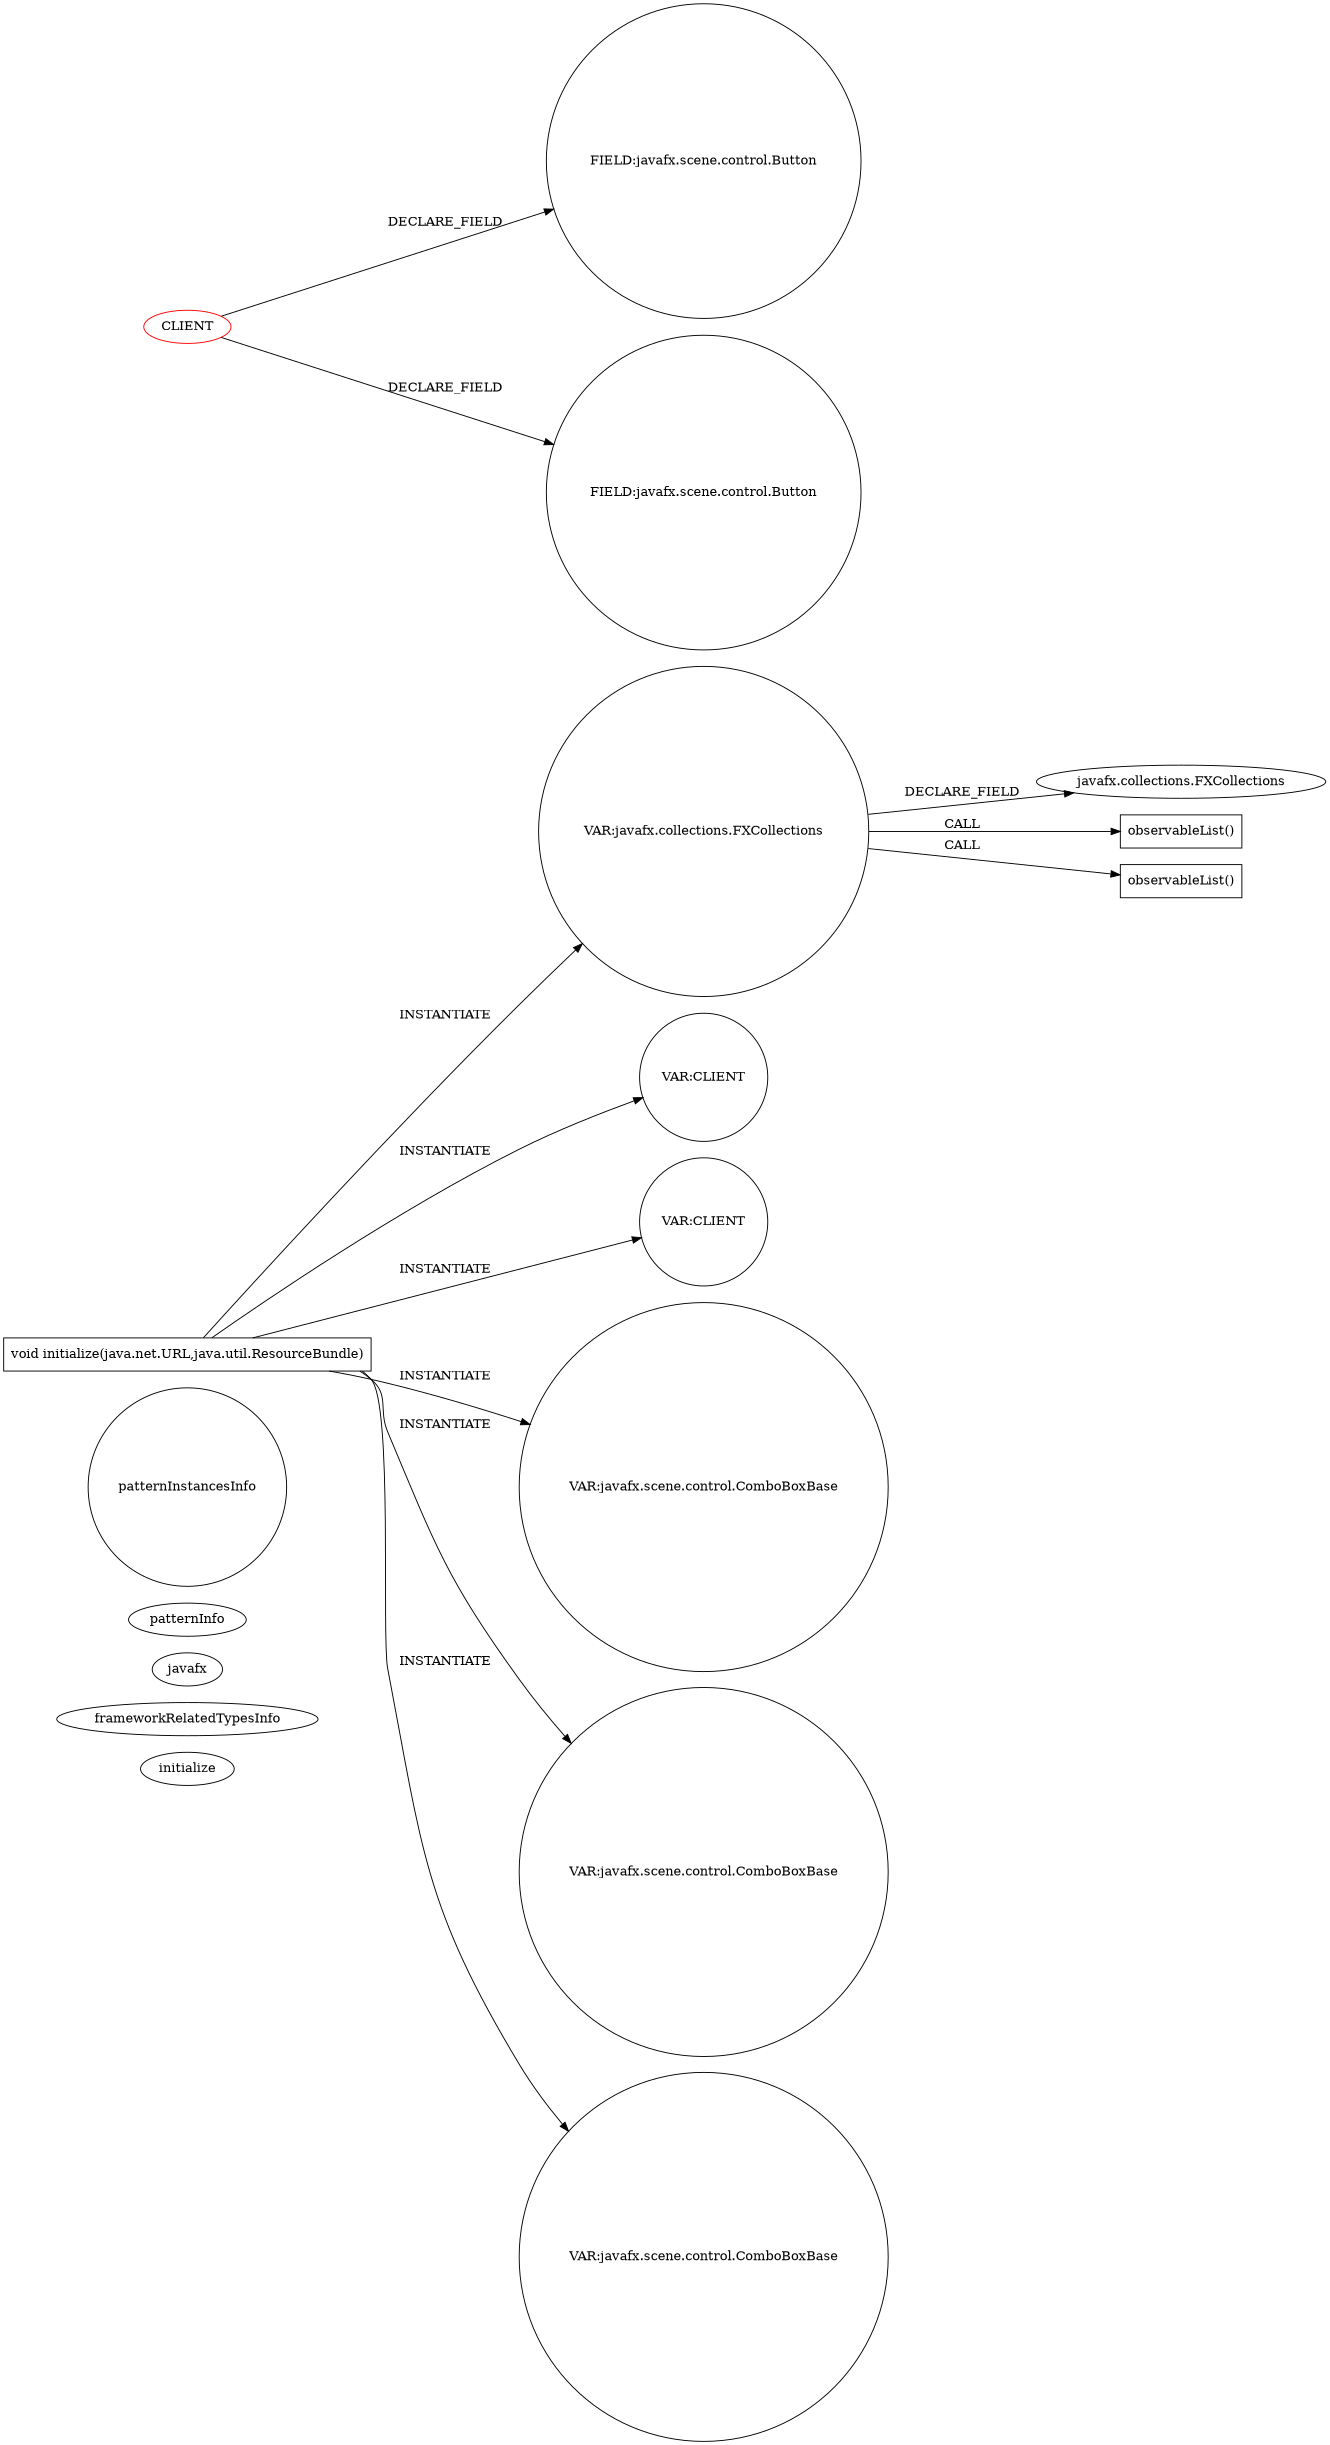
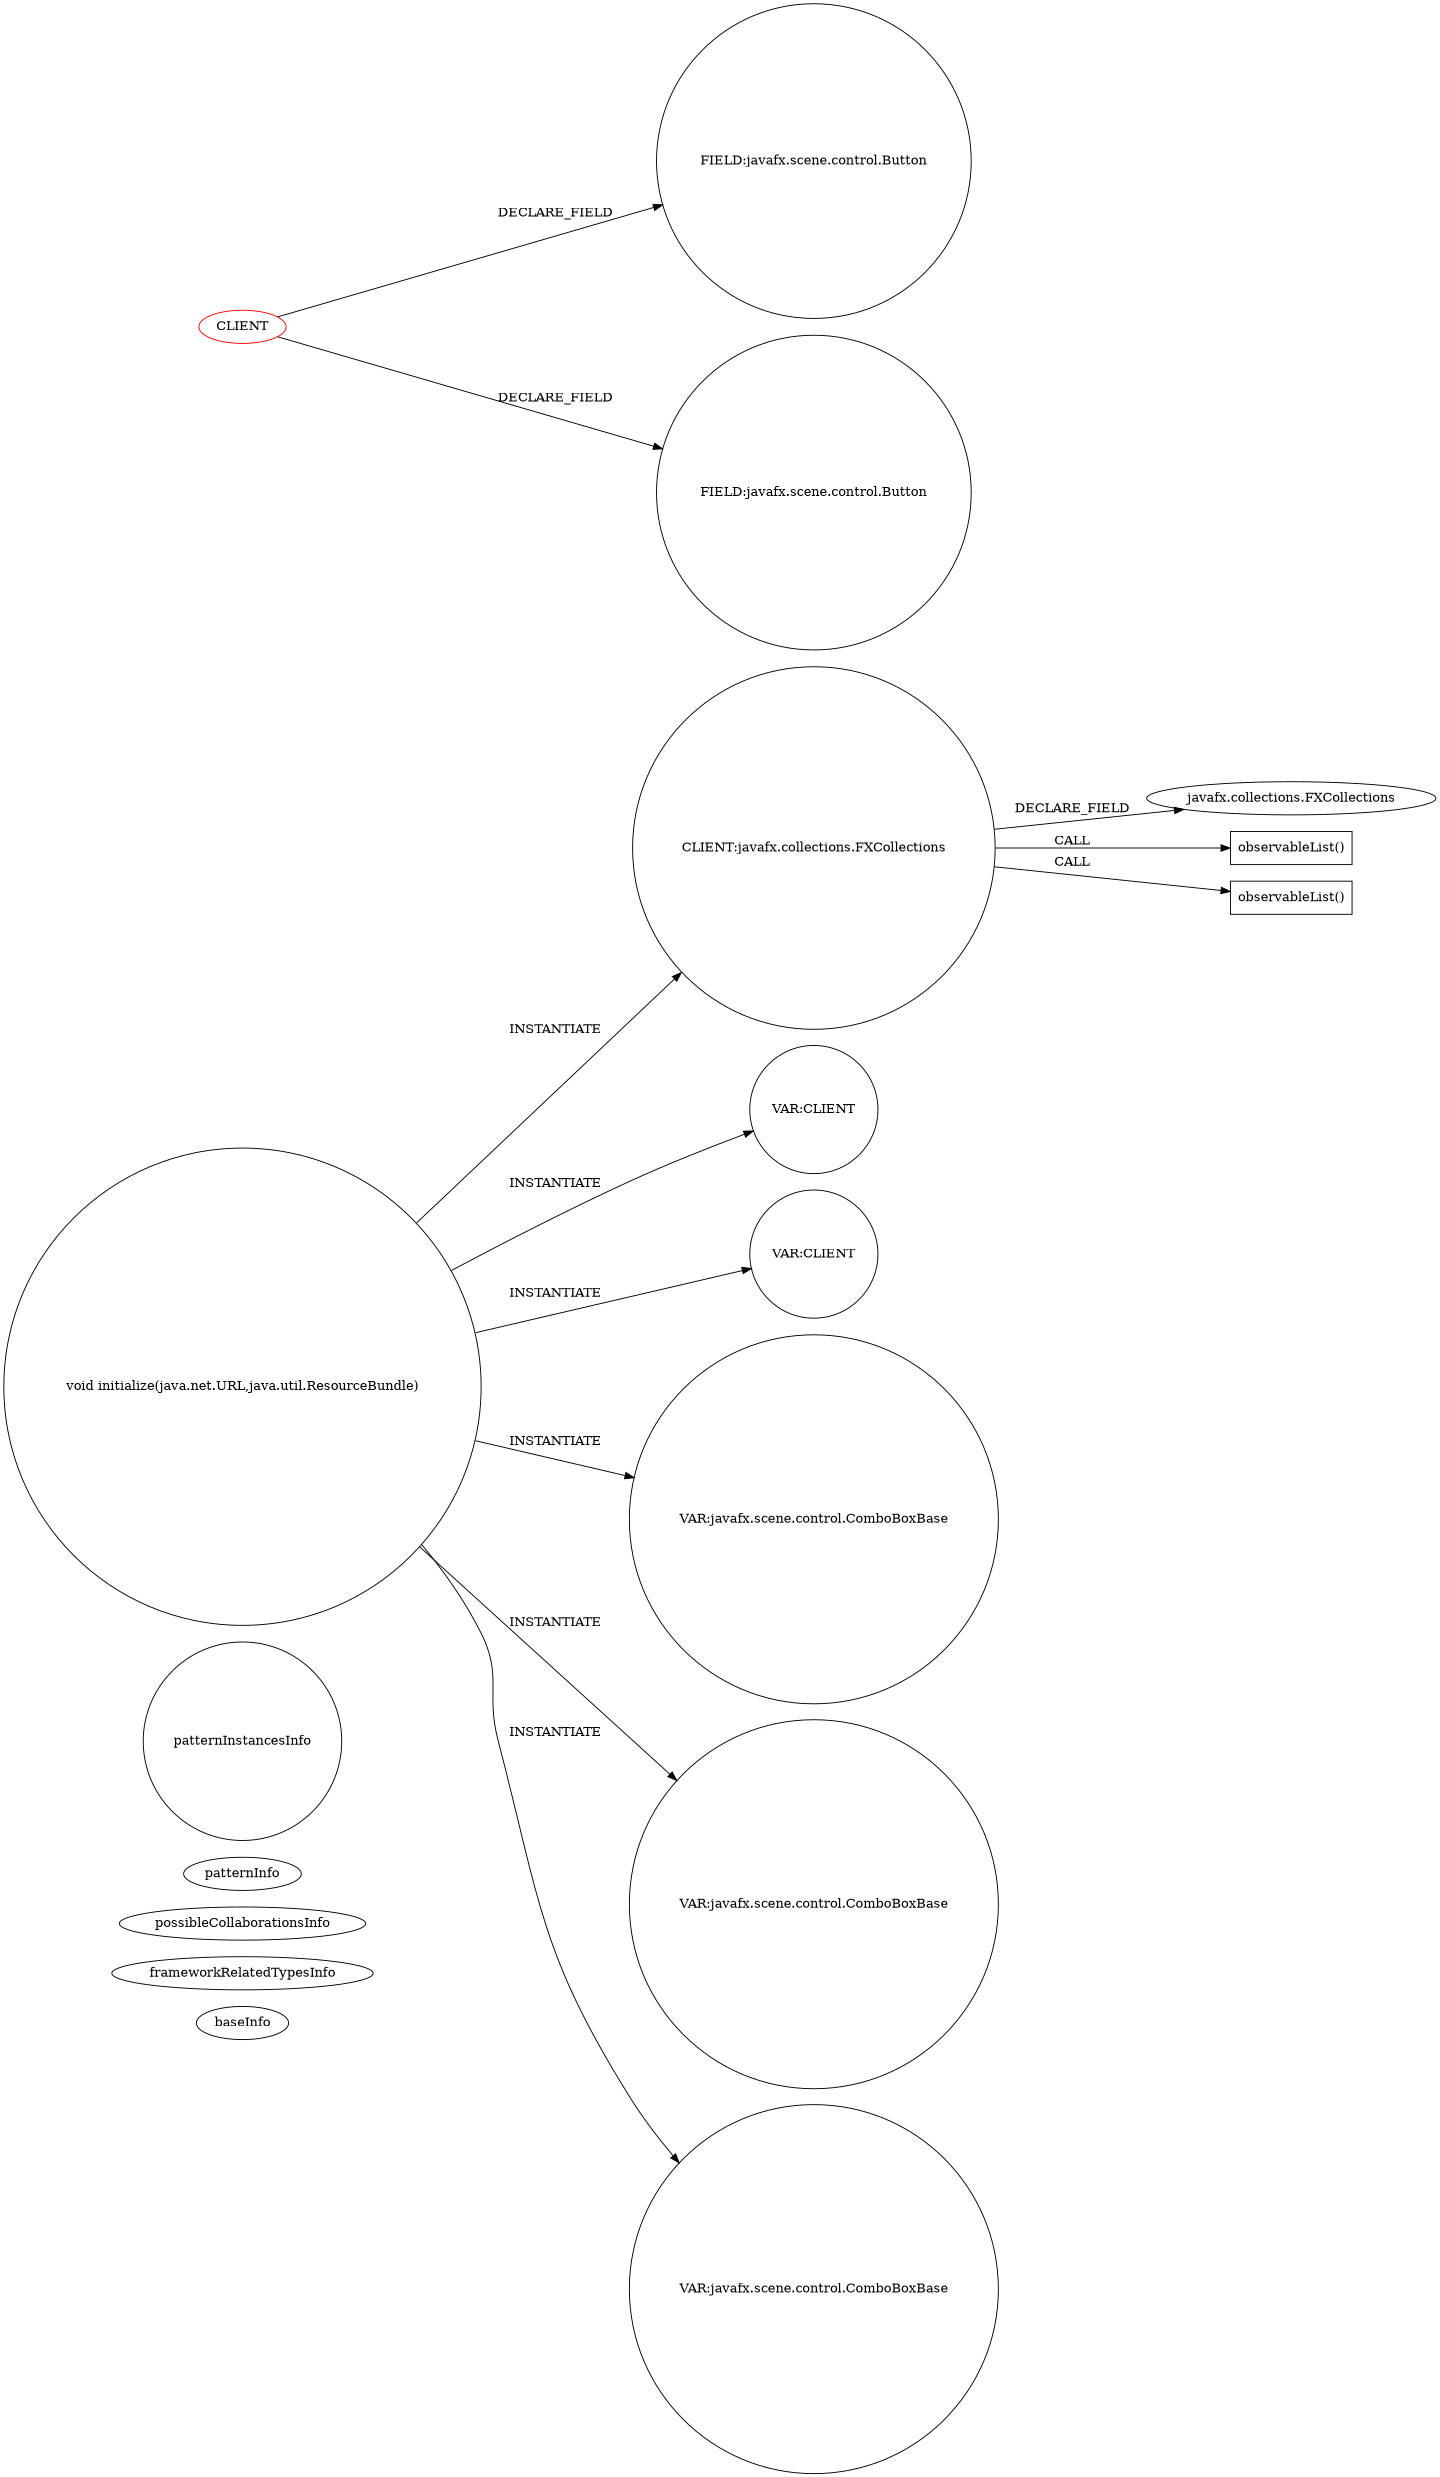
(704, 831) -> (814, 848)
(187, 1354) -> (242, 1387)
(187, 1669) -> (242, 1924)
(187, 1769) -> (242, 2023)
